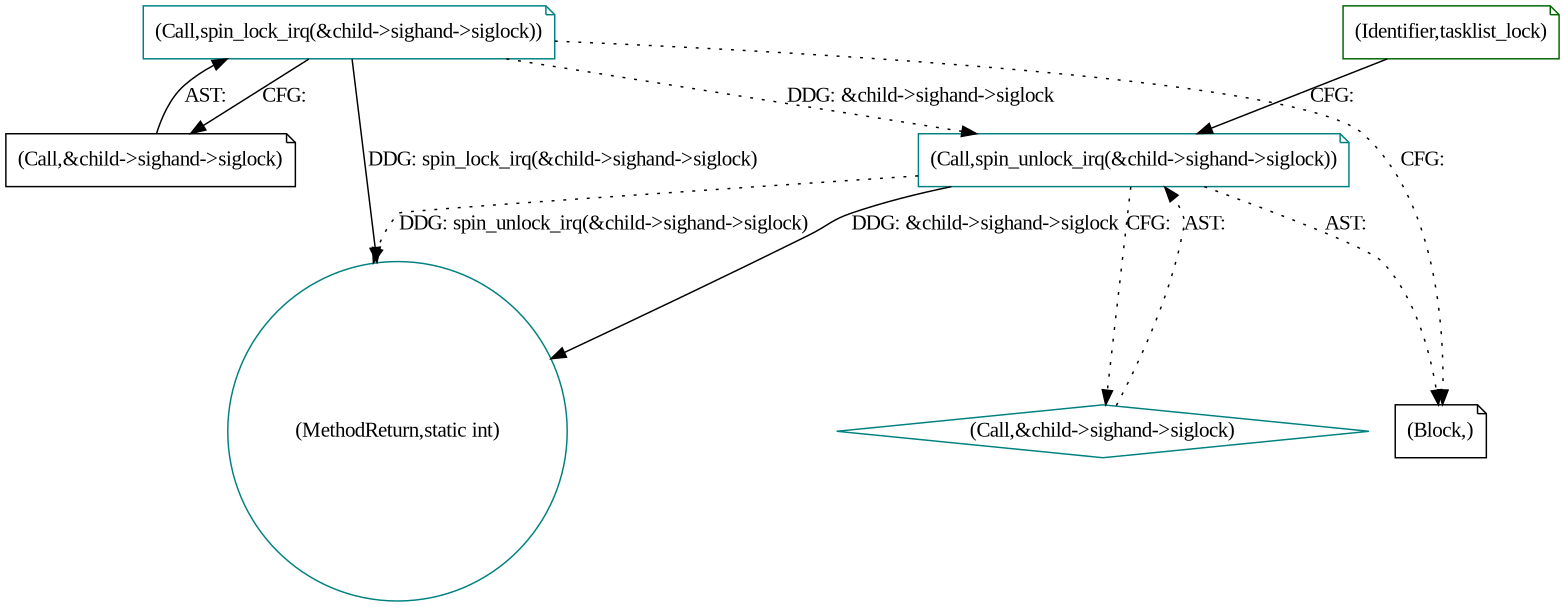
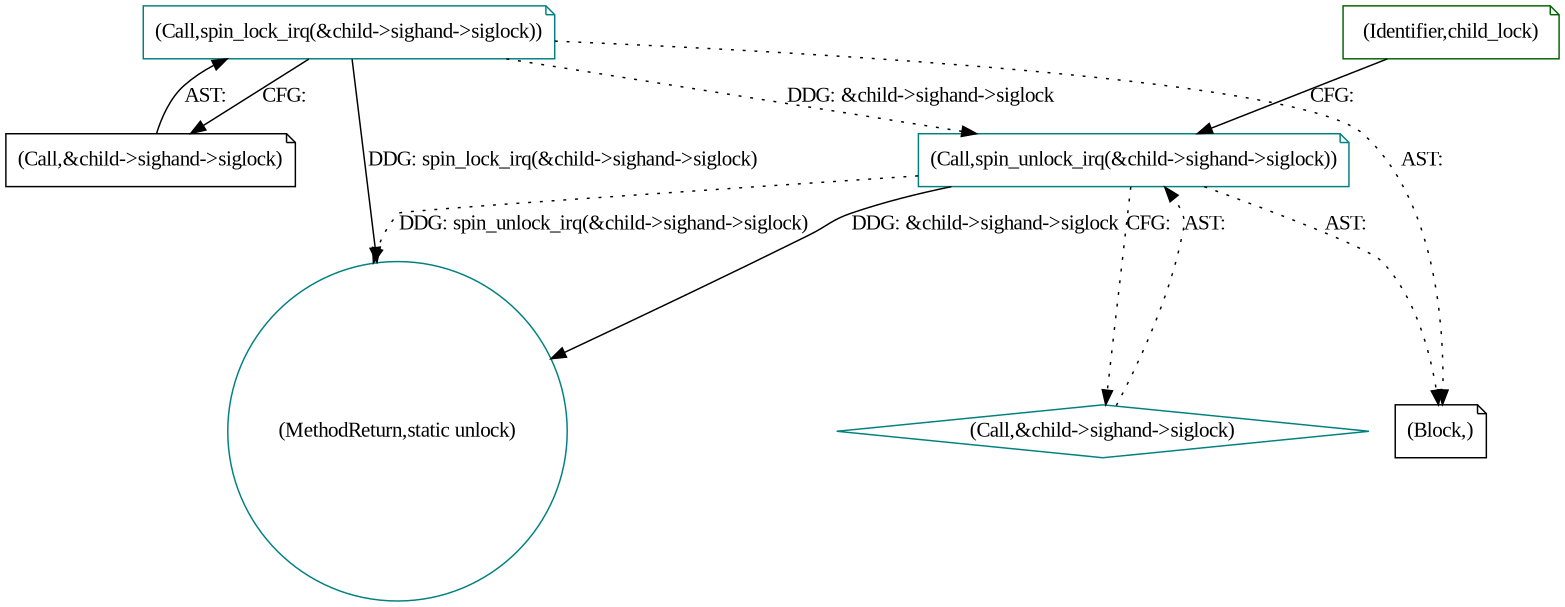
(1451, 32) -> (1451, 32)
(1425, 160) -> (1425, 160)
(397, 431) -> (397, 431)
